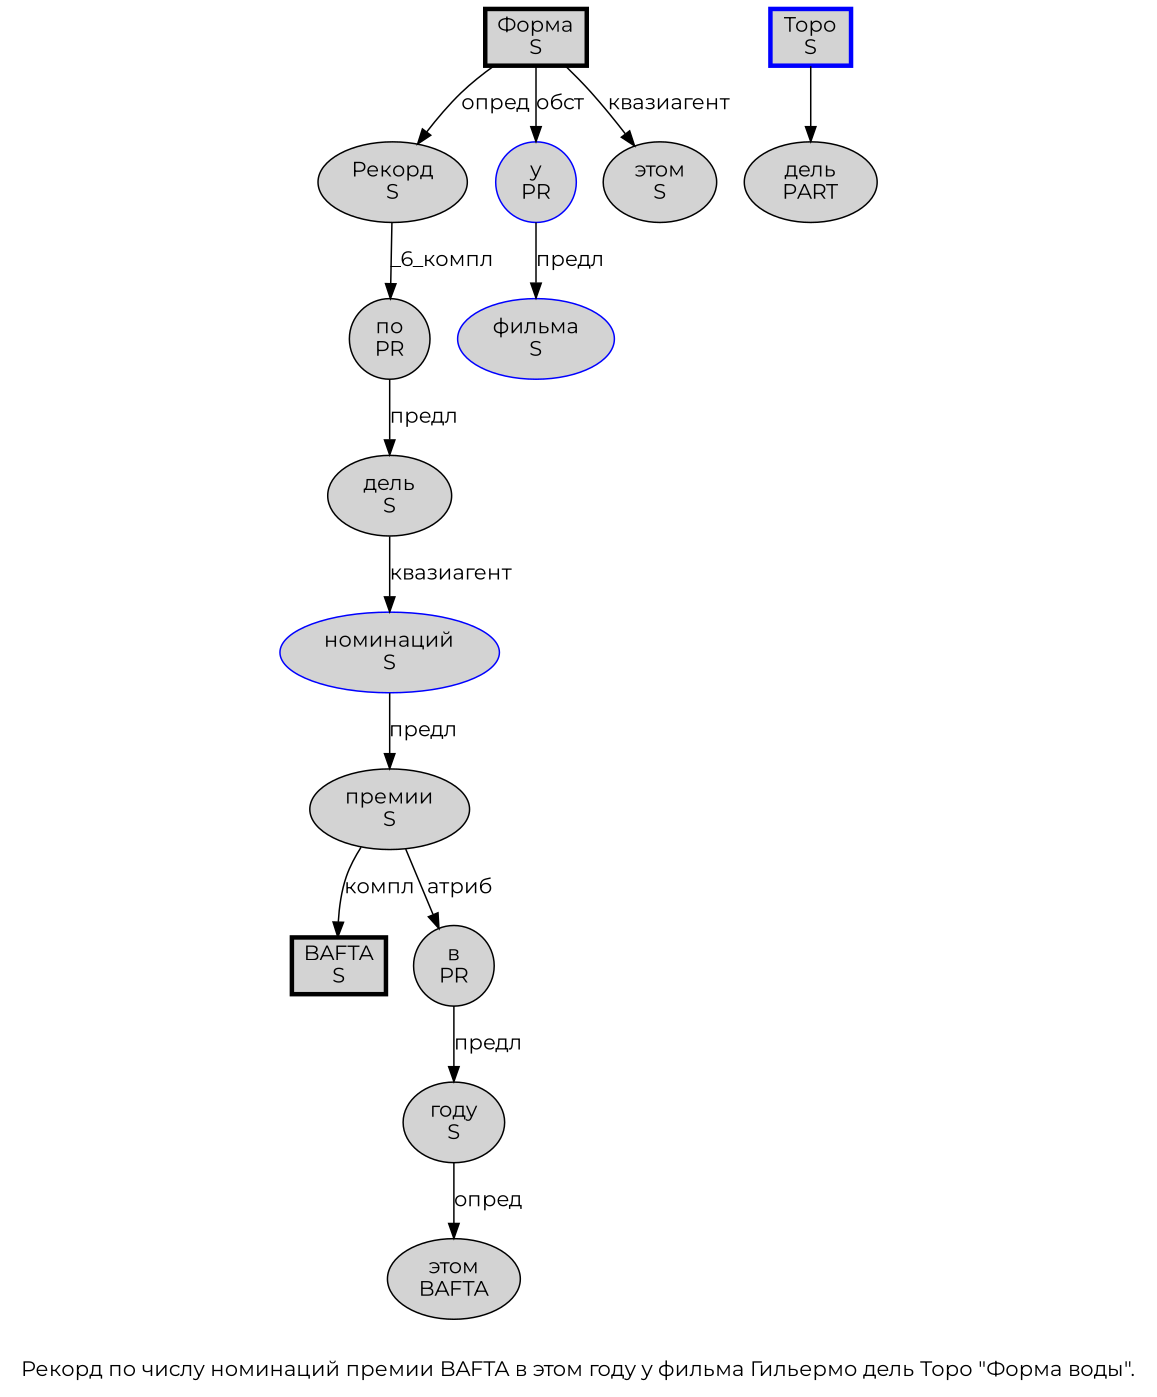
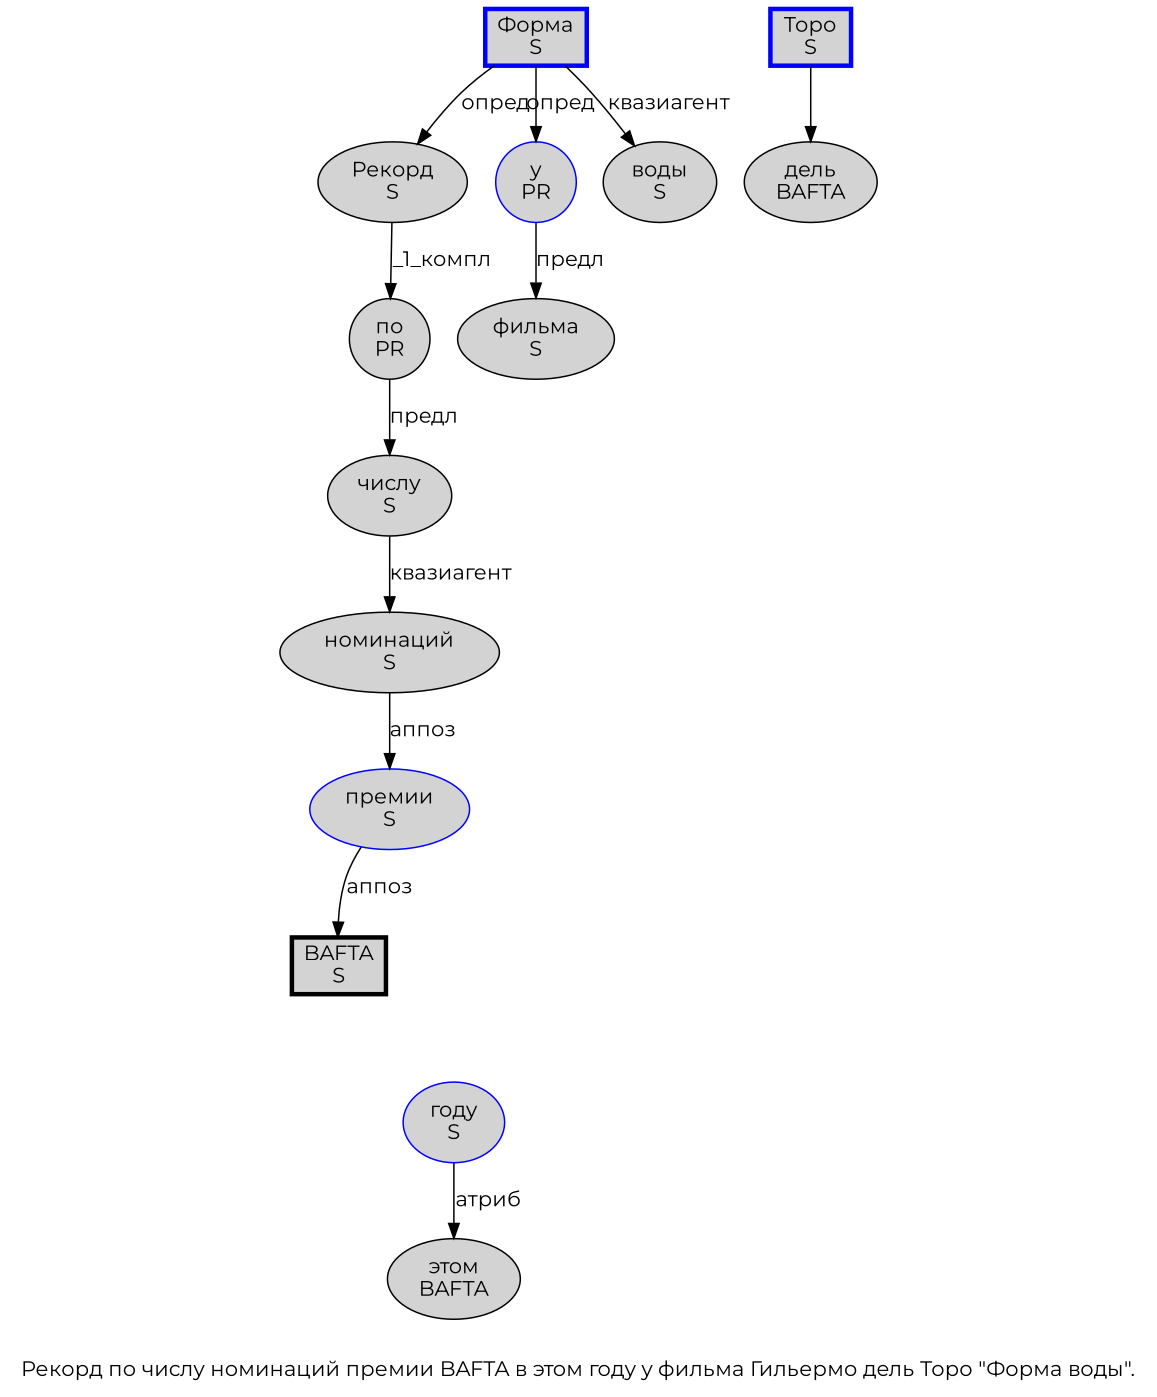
(536, 37) -> (536, 37)
(561, 104) -> (561, 104)
(660, 182) -> (660, 182)
(811, 182) -> (811, 182)
(443, 261) -> (443, 261)
(536, 339) -> (536, 339)
(390, 496) -> (390, 496)
(390, 652) -> (390, 652)
(423, 731) -> (423, 731)
(390, 809) -> (390, 809)
(380, 888) -> (380, 888)
(454, 966) -> none
(454, 1122) -> (454, 1122)
(488, 1201) -> (488, 1201)
